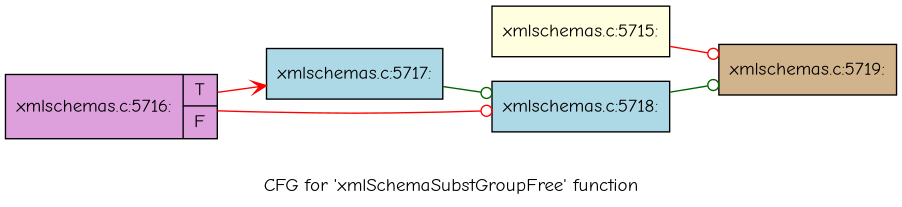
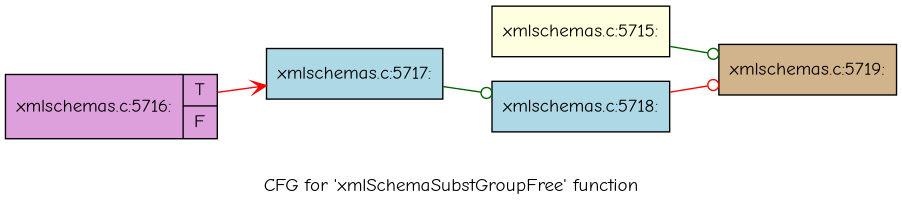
(689, 50) -> (689, 50)
(689, 89) -> (689, 89)
(349, 113) -> none
